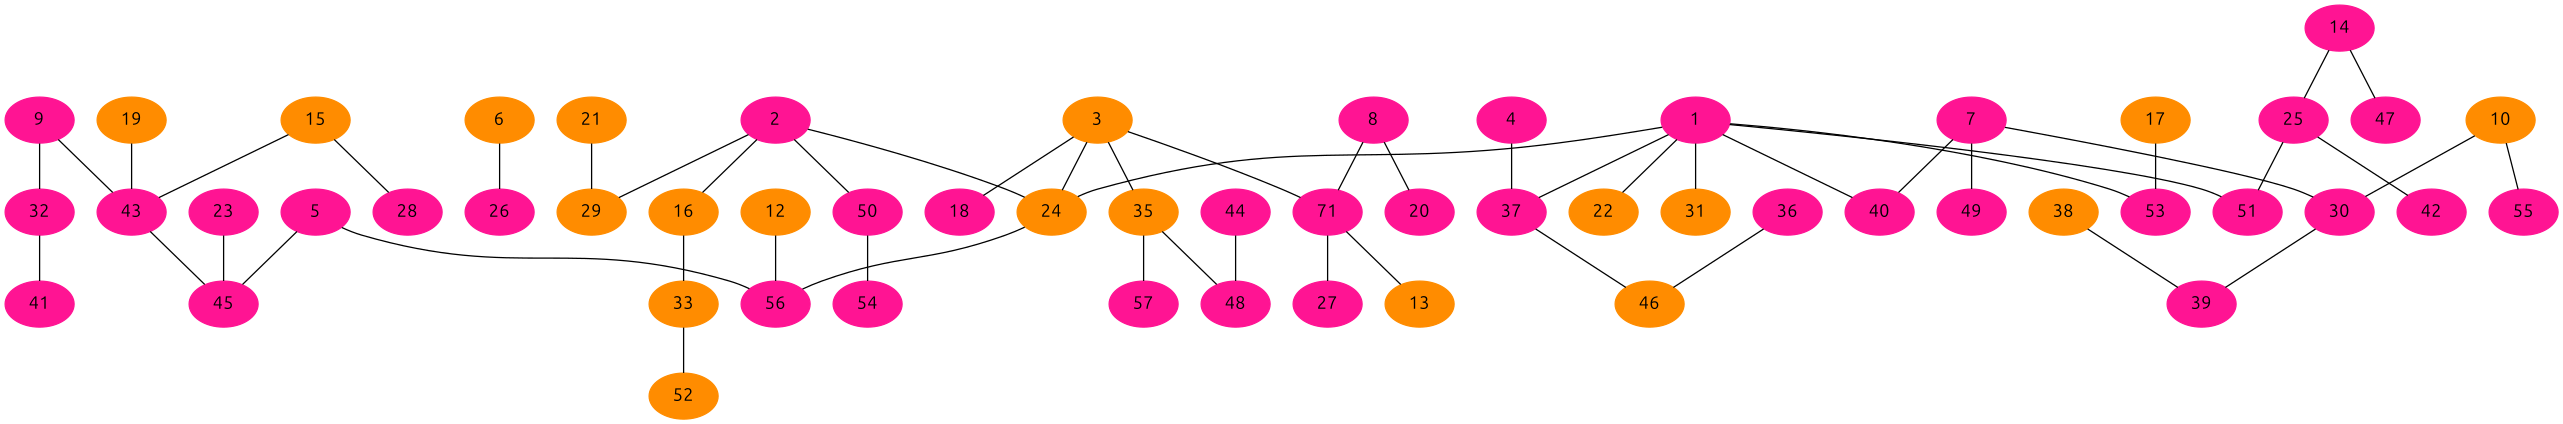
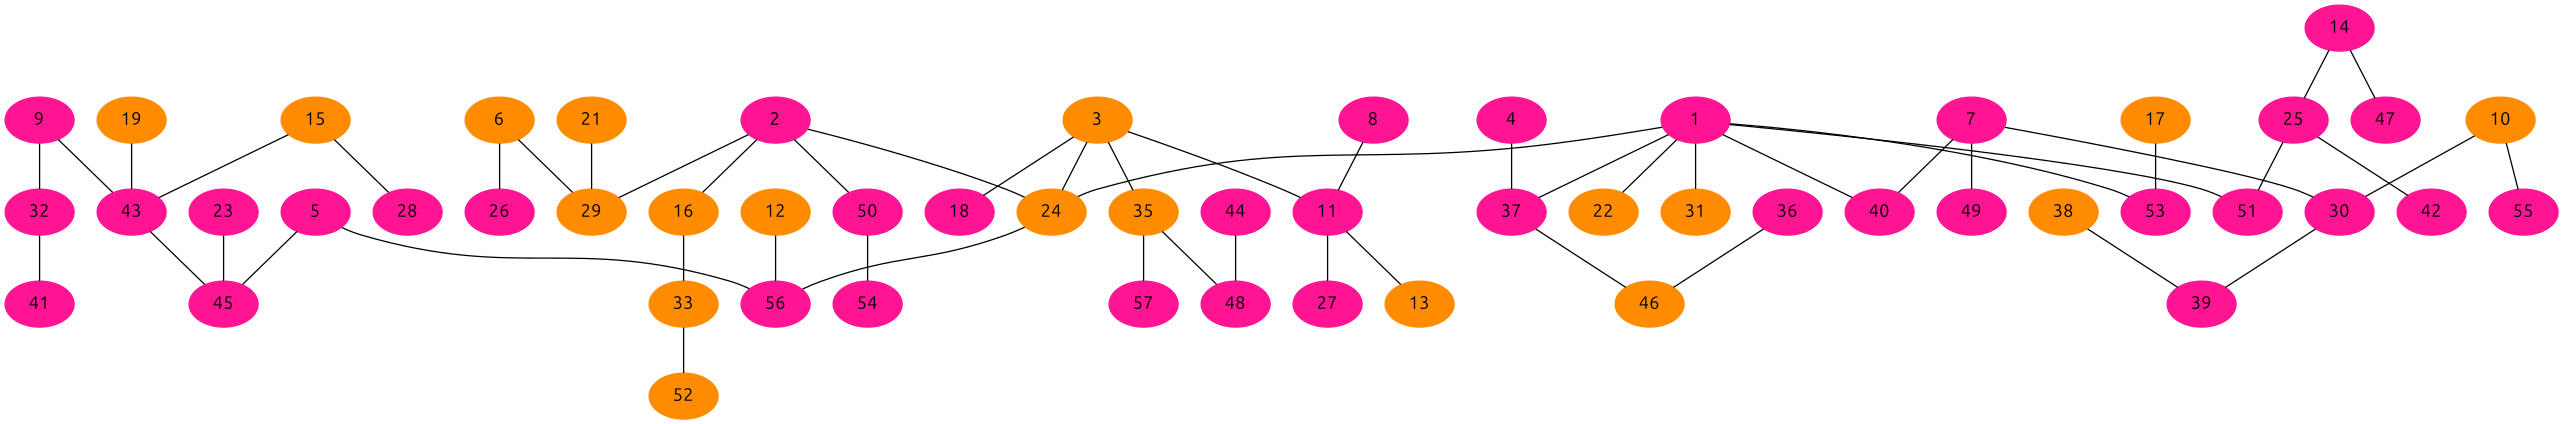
none -> (545, 166)
(1328, 212) -> (1328, 212)
(1420, 212) -> none
